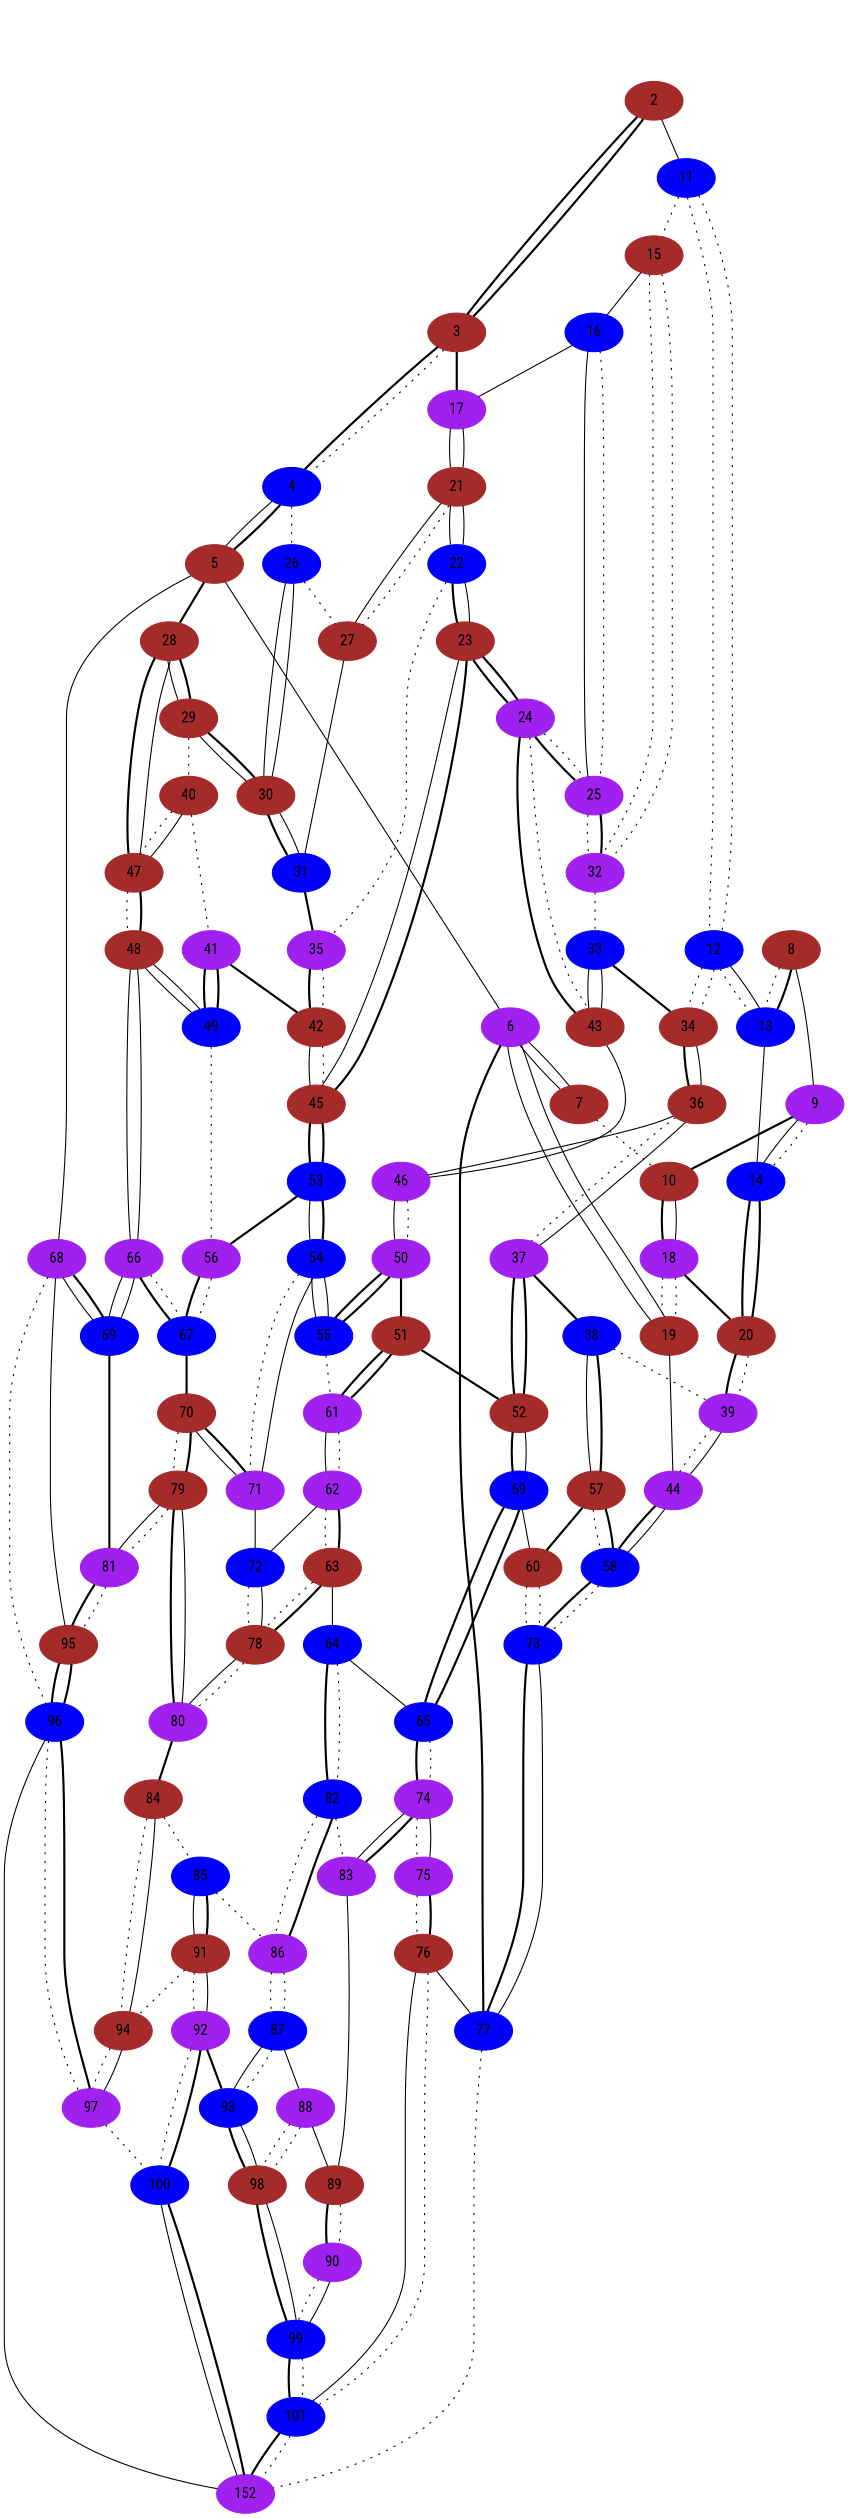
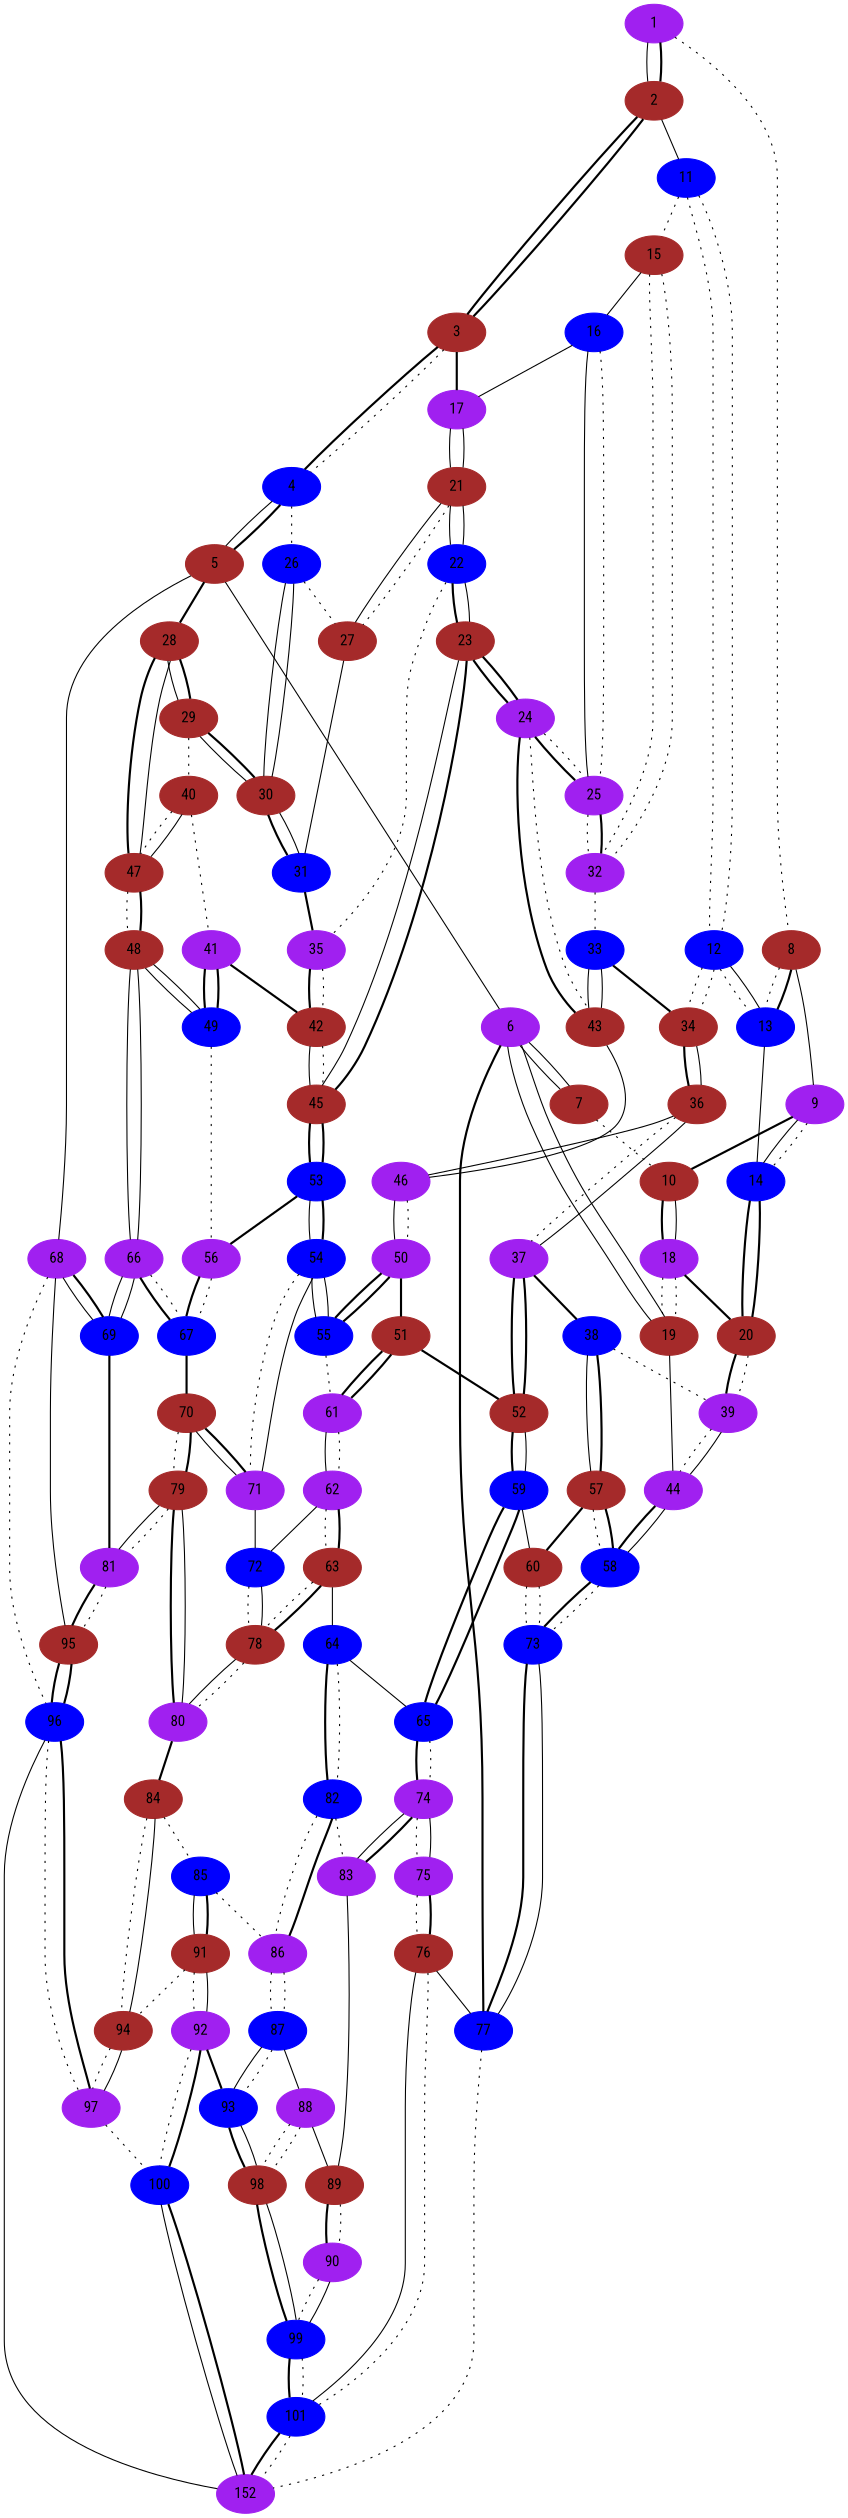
none -> (654, 24)
